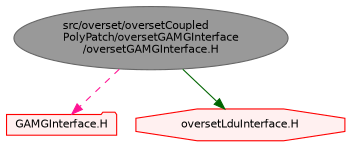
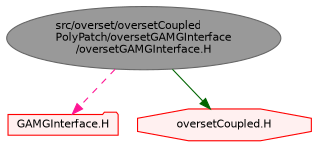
(240, 125) -> (224, 125)
